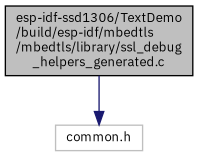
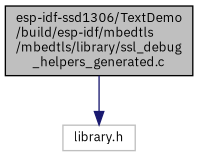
(99, 138) -> (99, 138)
